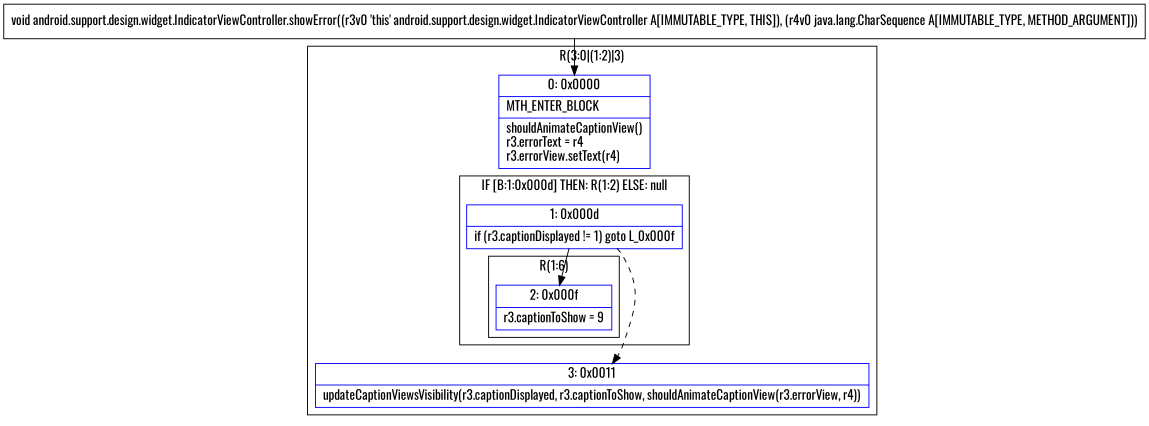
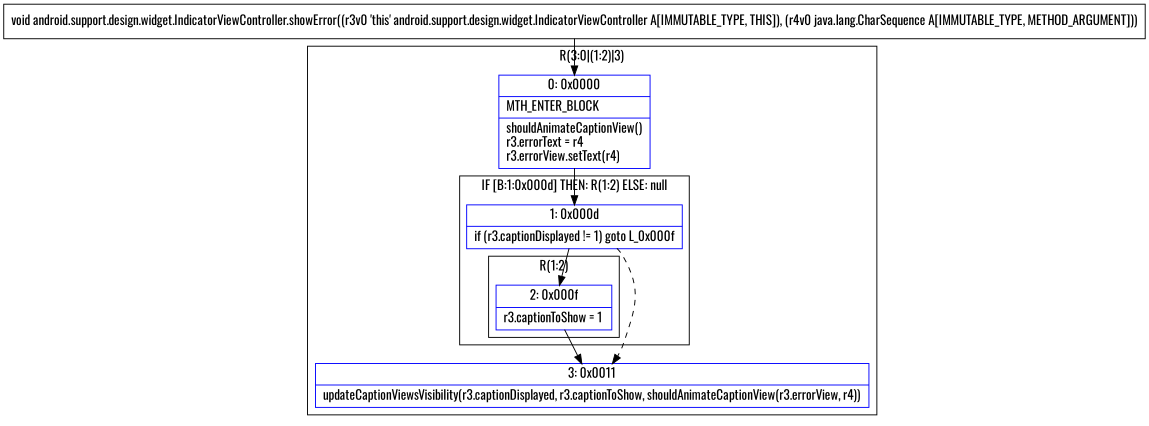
none -> (574, 182)
(554, 267) -> (554, 267)
(554, 318) -> (553, 318)
none -> (571, 343)
